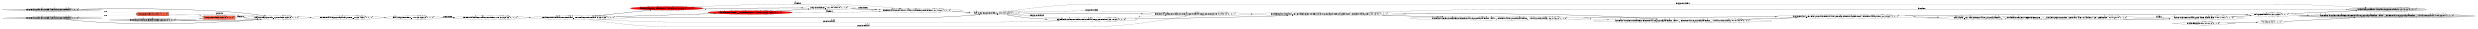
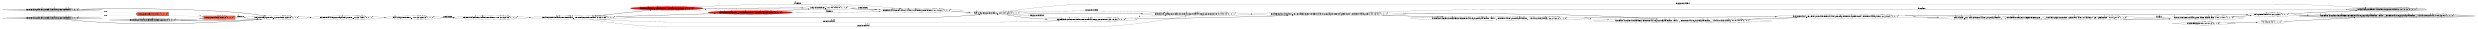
(213, 14) -> none
